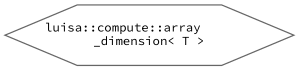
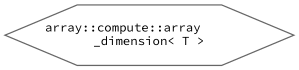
(149, 35) -> (149, 35)
